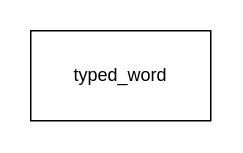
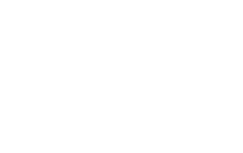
(121, 76) -> none
